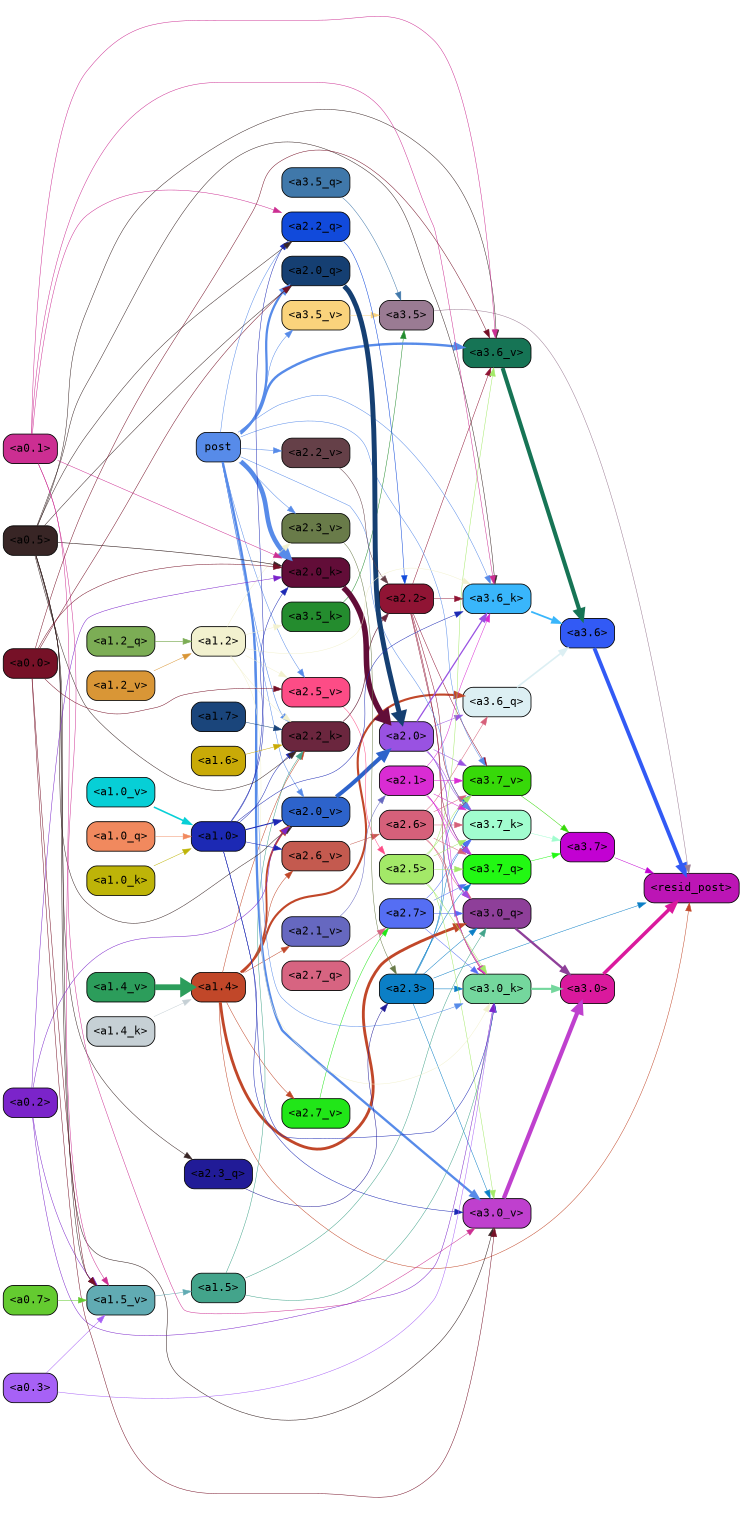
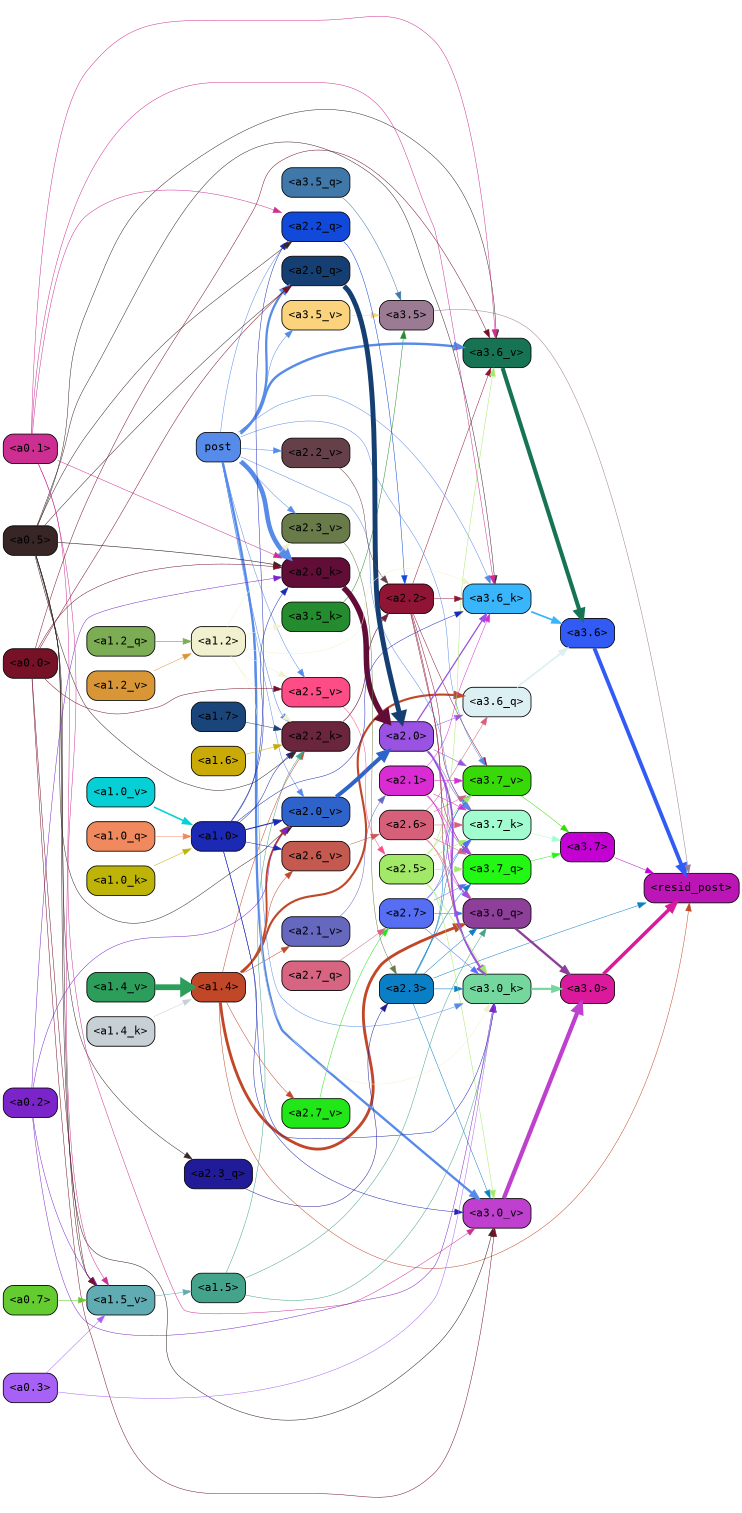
none -> (447, 851)
none -> (452, 859)
